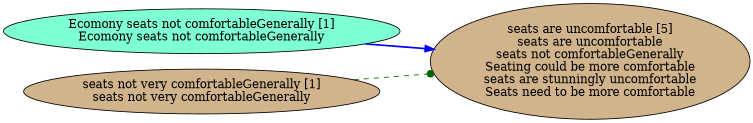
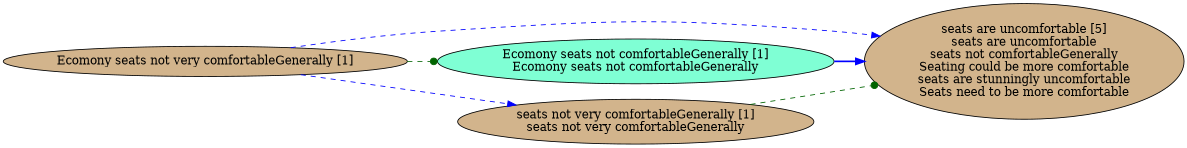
none -> (205, 61)
